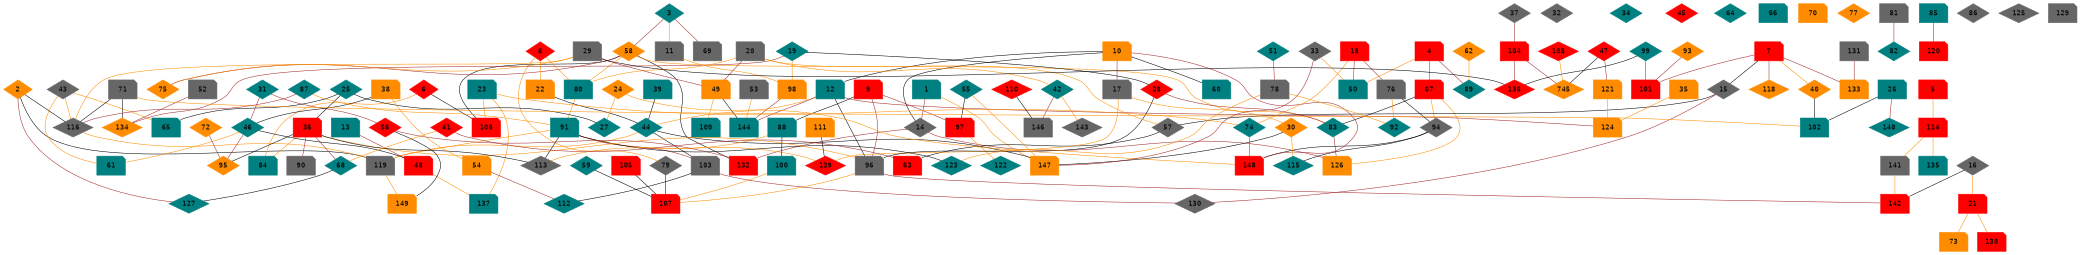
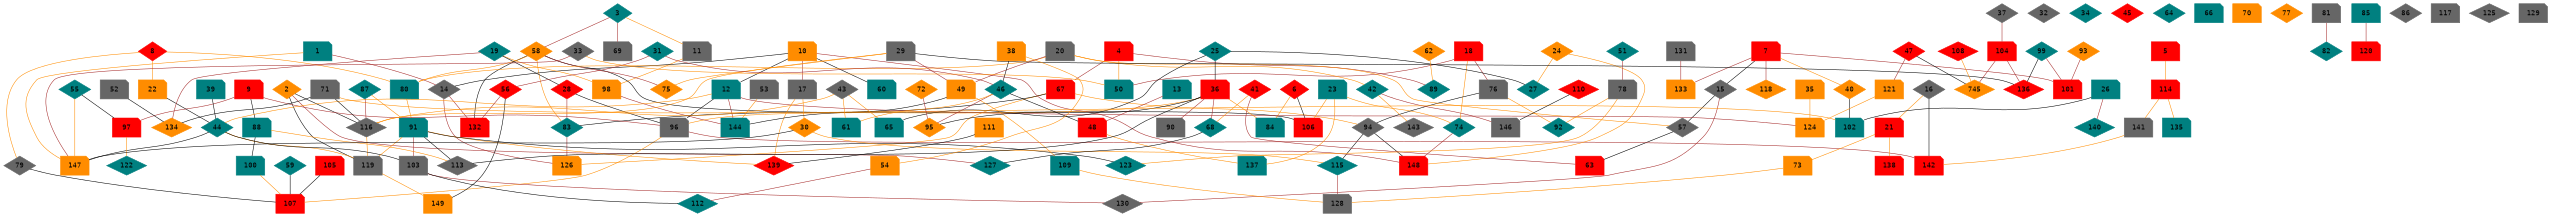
none -> (2445, 13)
(169, 106) -> (146, 110)
none -> (1337, 204)
